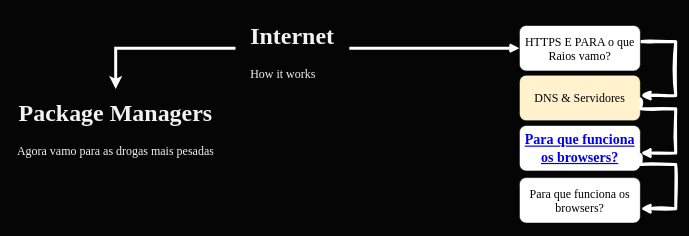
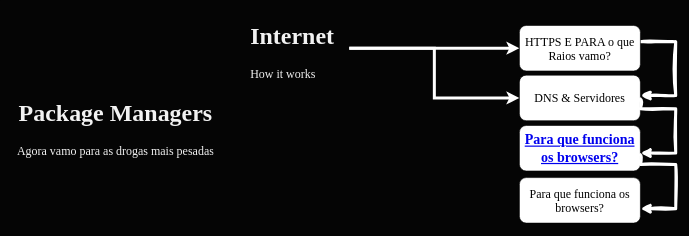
(159, 48) -> (449, 98)
(508, 48) -> (508, 48)
(581, 98) -> (581, 98)
